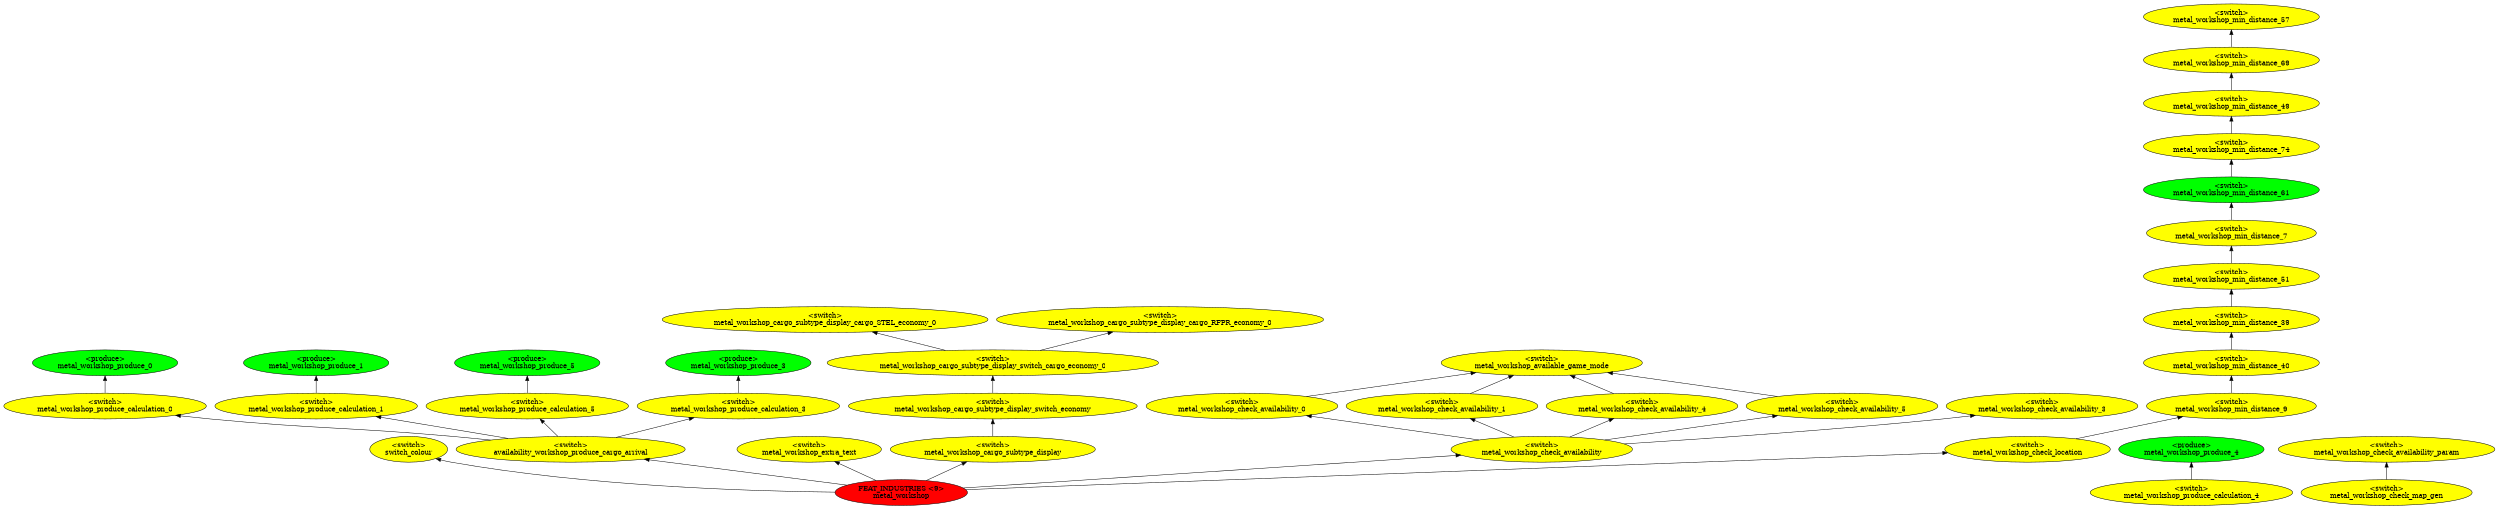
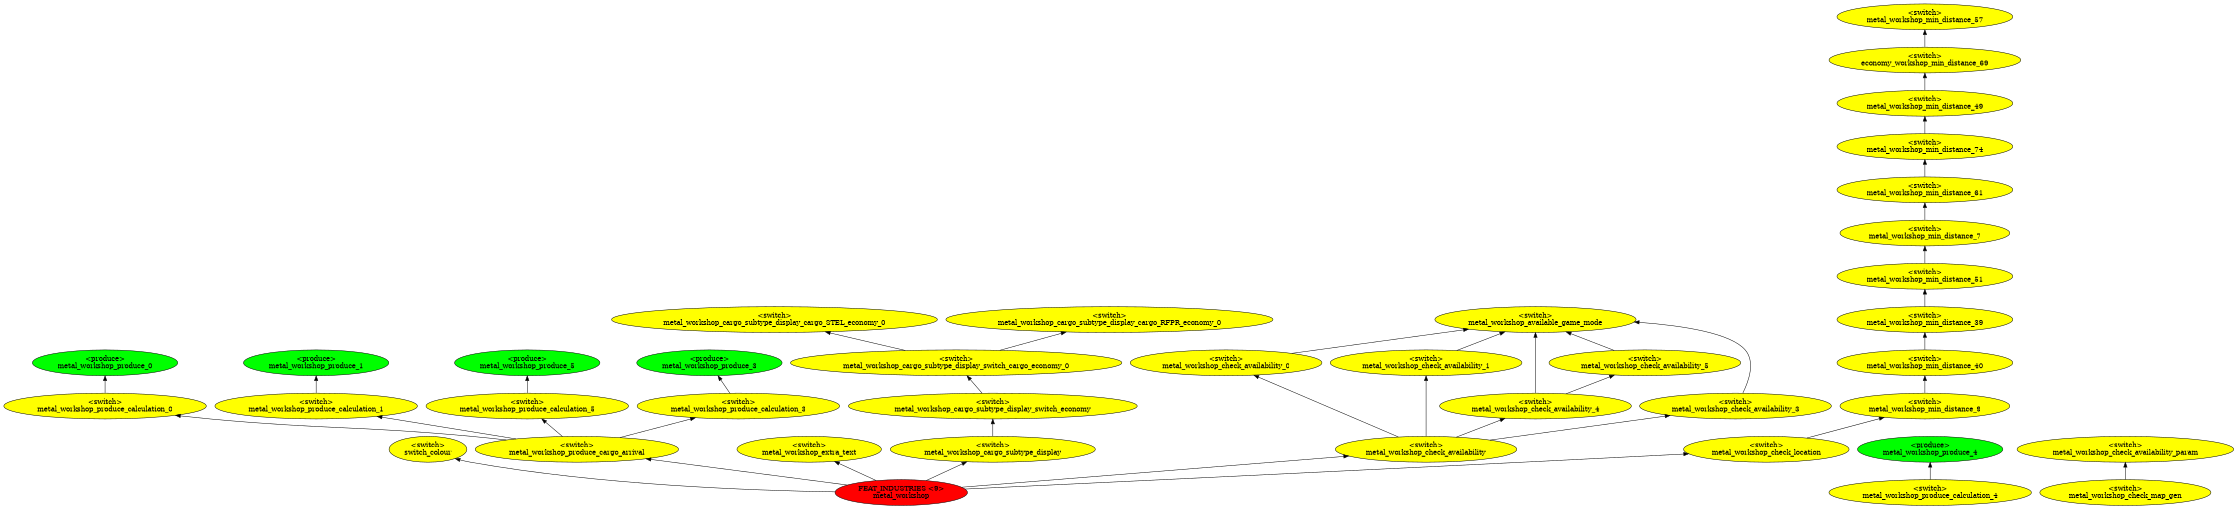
(2231, 60) -> (1925, 60)
(2231, 190) -> (1925, 190)
none -> (1716, 335)
(1689, 428) -> (1588, 385)
(571, 449) -> (577, 449)
